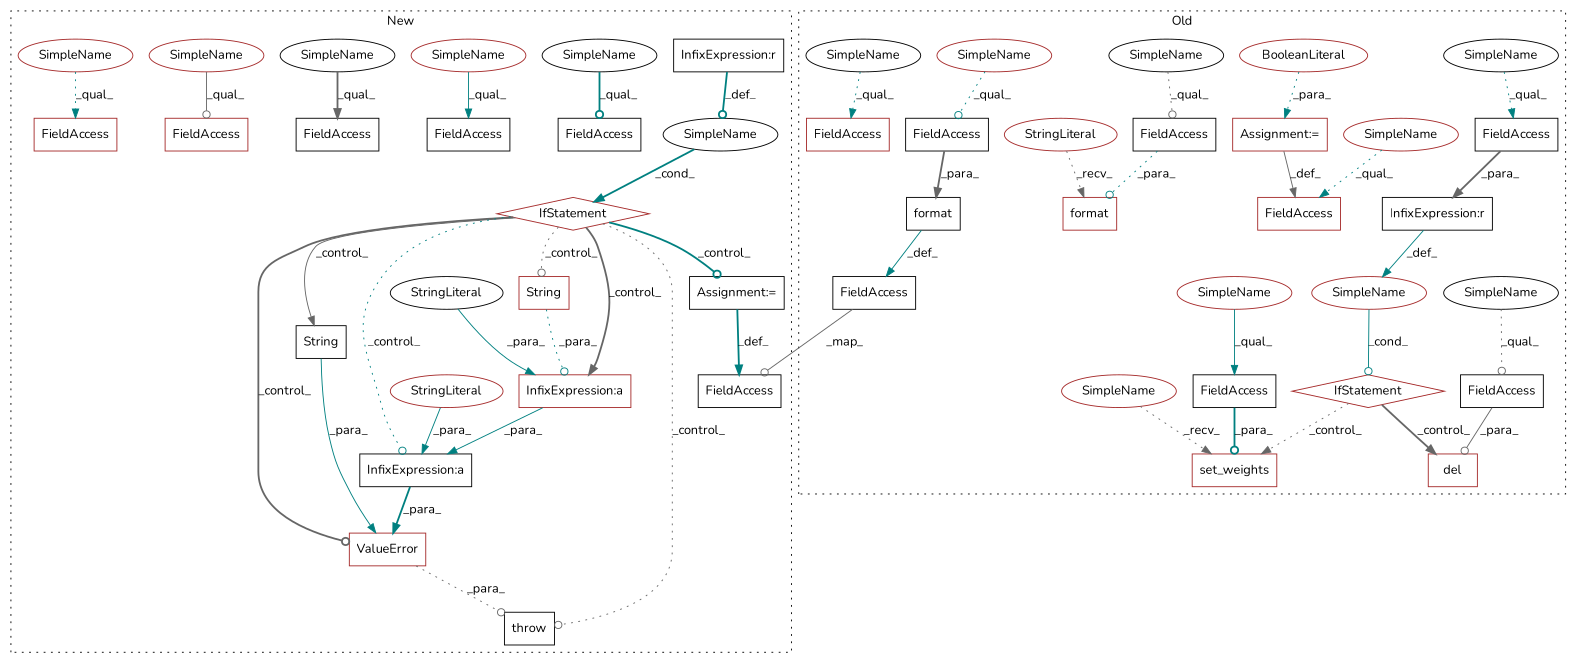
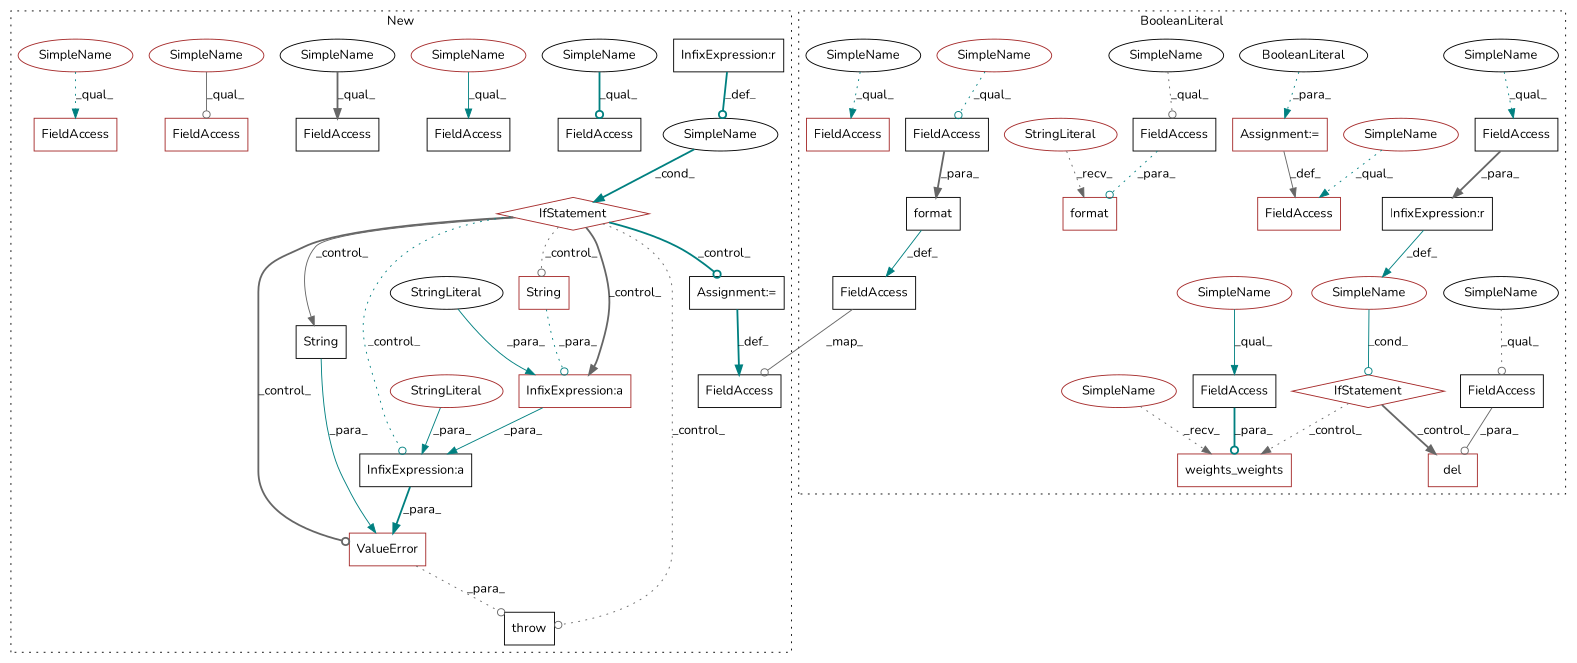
(1182, 21) -> (1182, 21)
(1304, 55) -> (1304, 55)
(1234, 470) -> (1234, 470)
